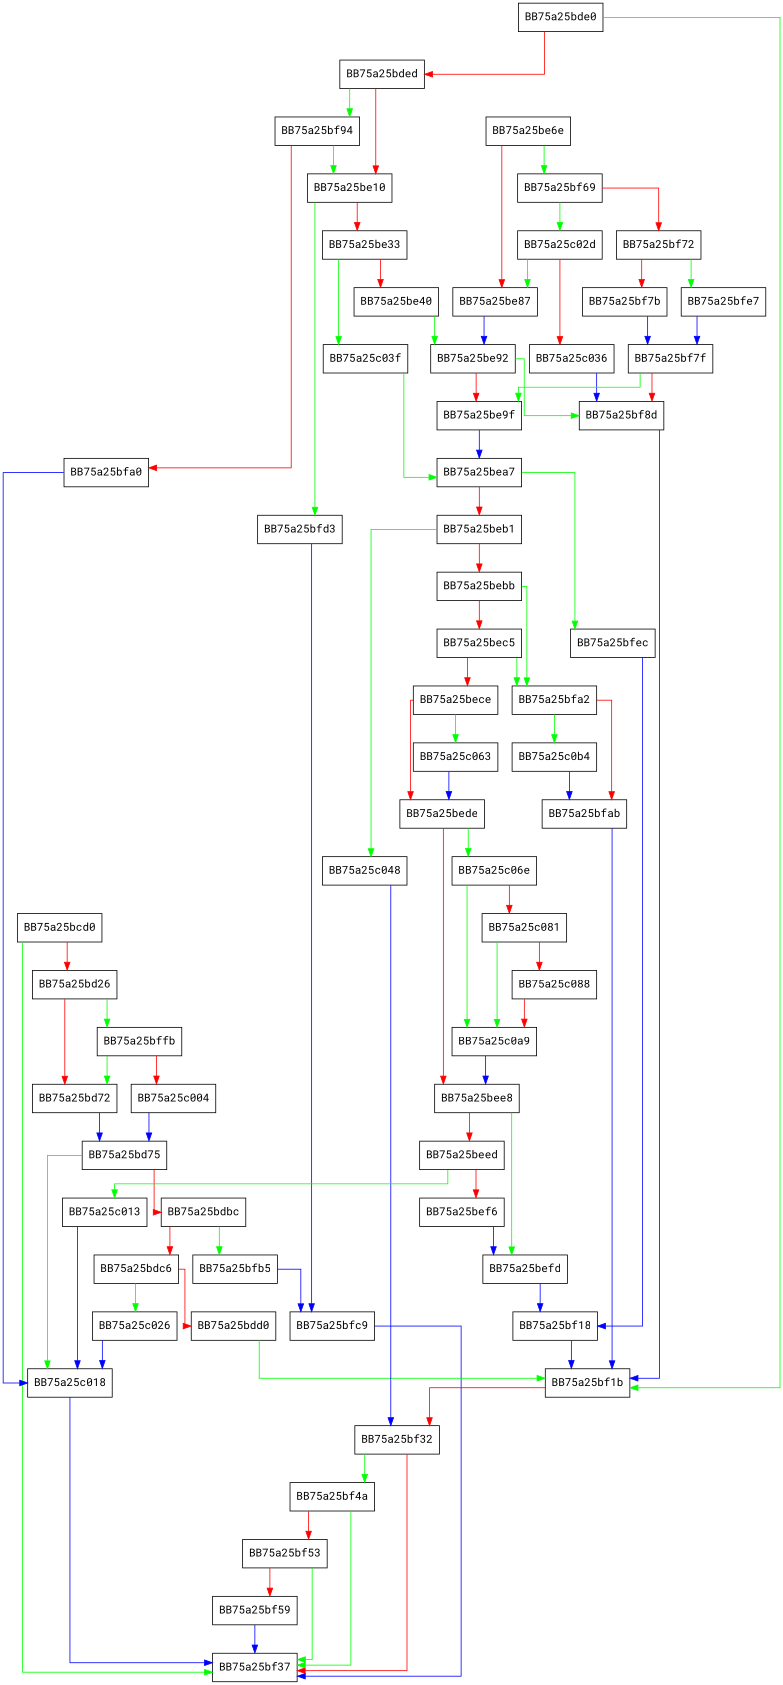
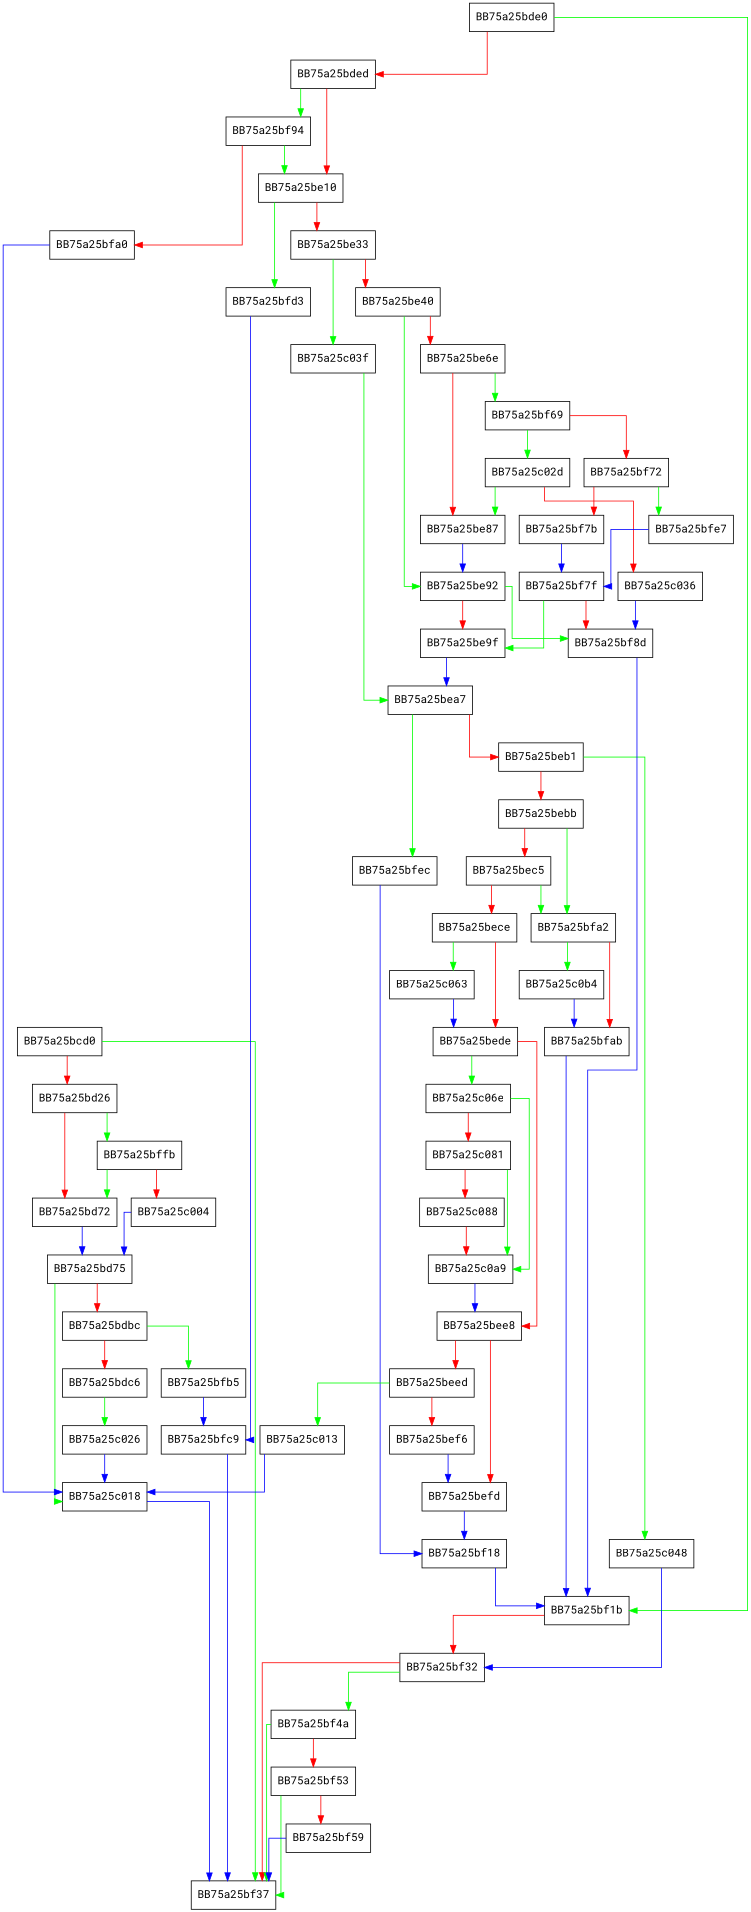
none -> (430, 326)
(512, 1180) -> (490, 1407)
(234, 1326) -> none
